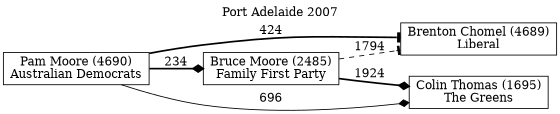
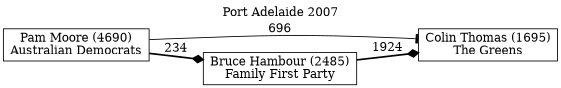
(479, 39) -> none
(271, 69) -> (280, 69)
(259, 110) -> (282, 36)
